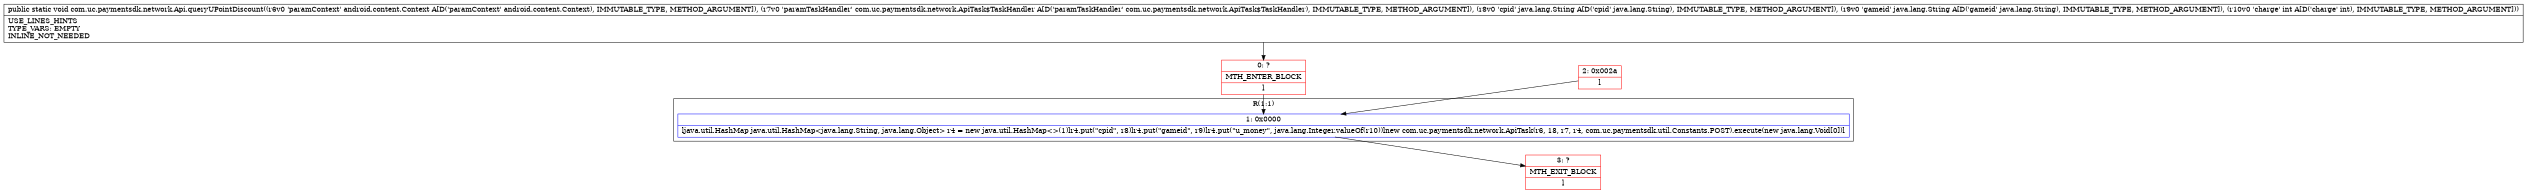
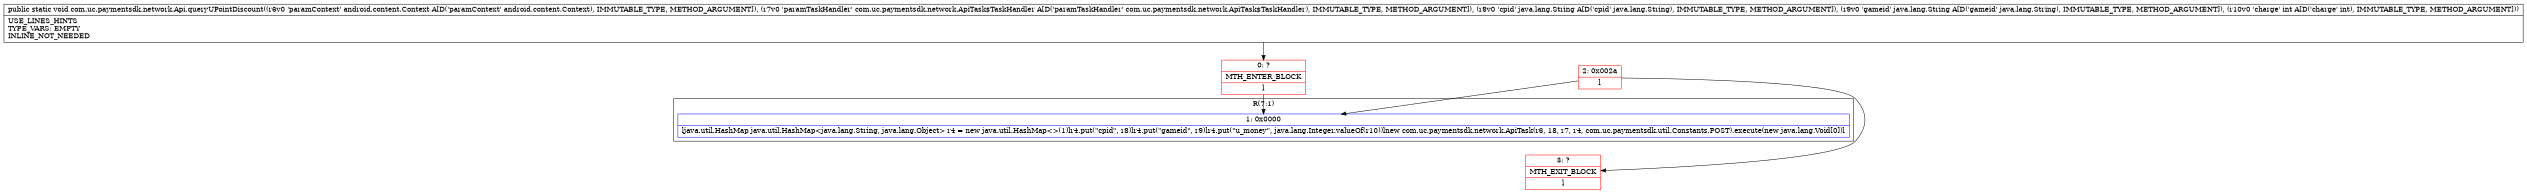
(1264, 104) -> (1264, 104)
(1428, 151) -> (1863, 128)
